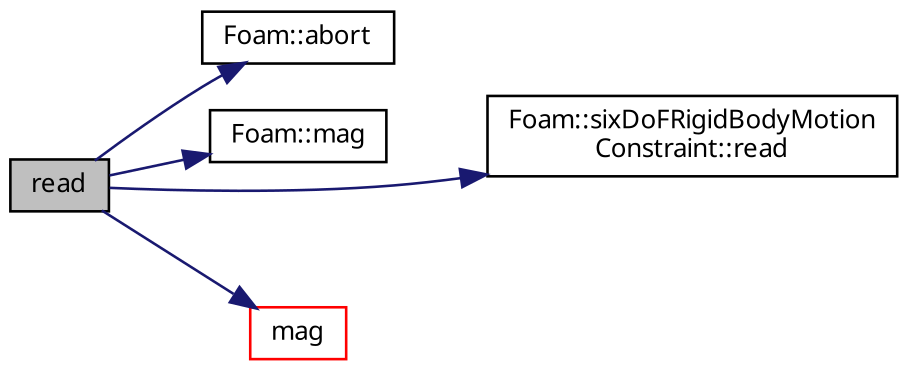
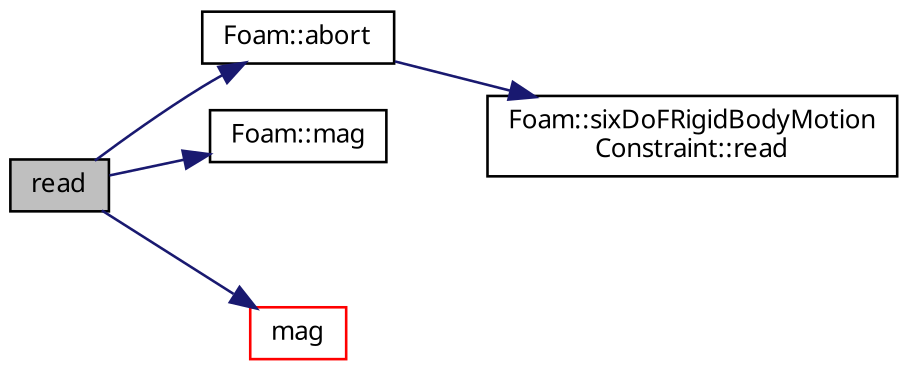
(285, 190) -> (452, 76)
